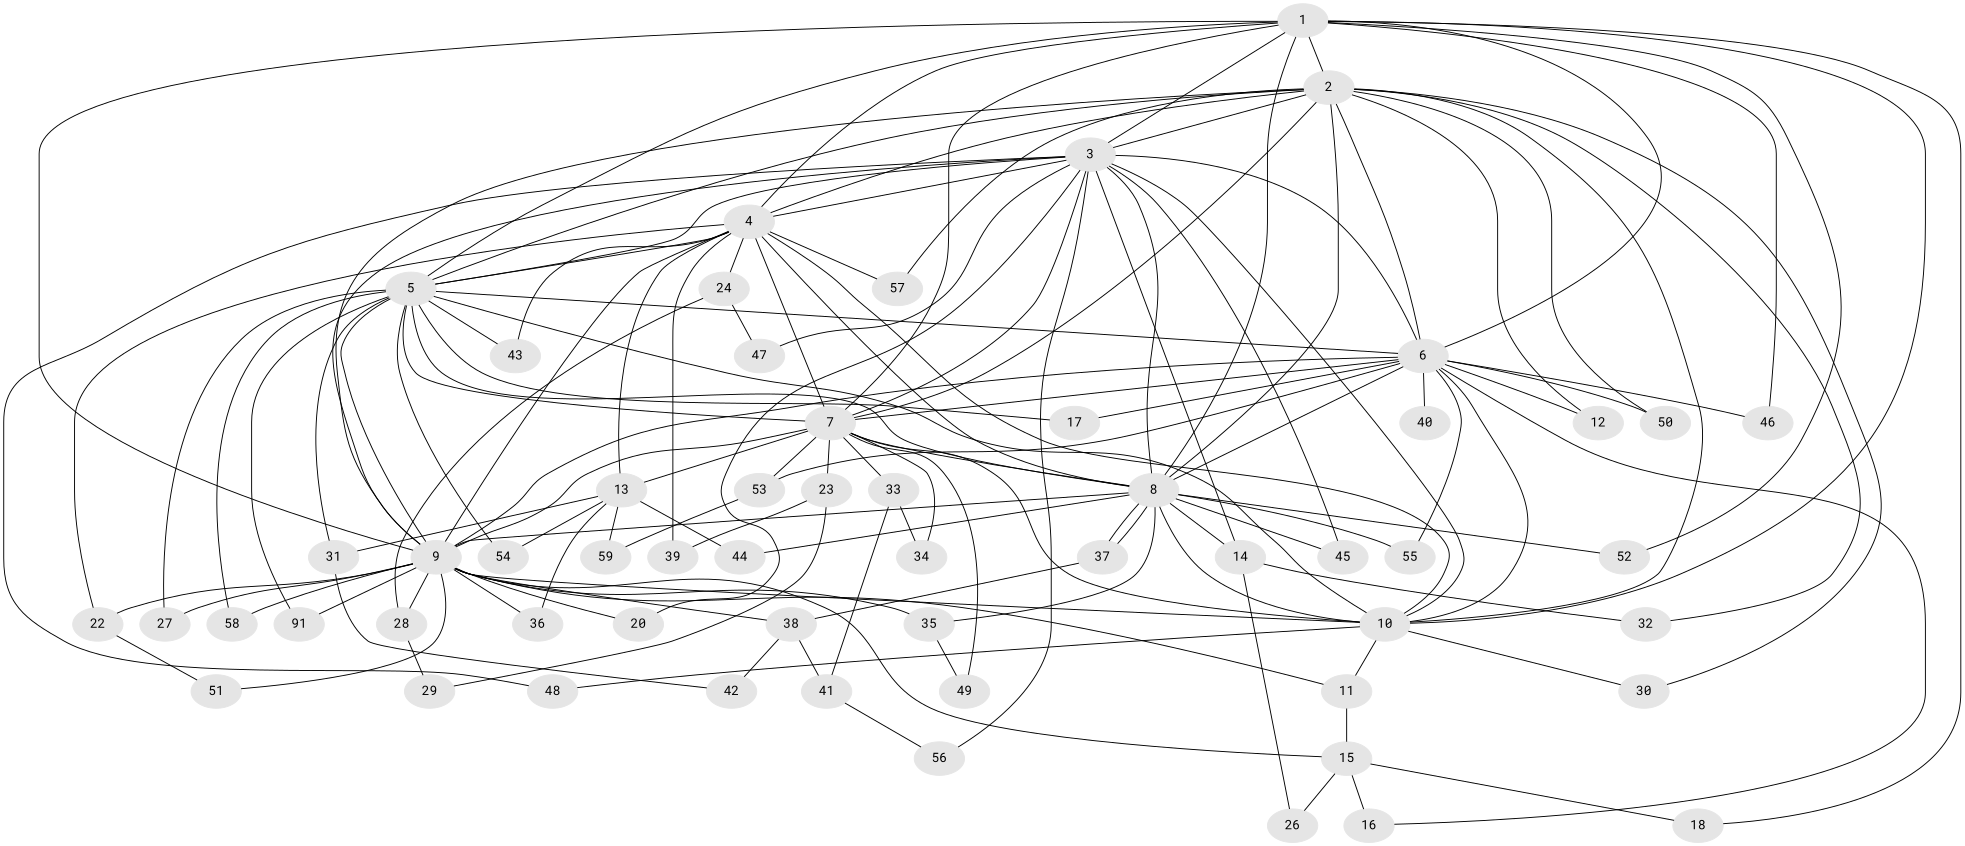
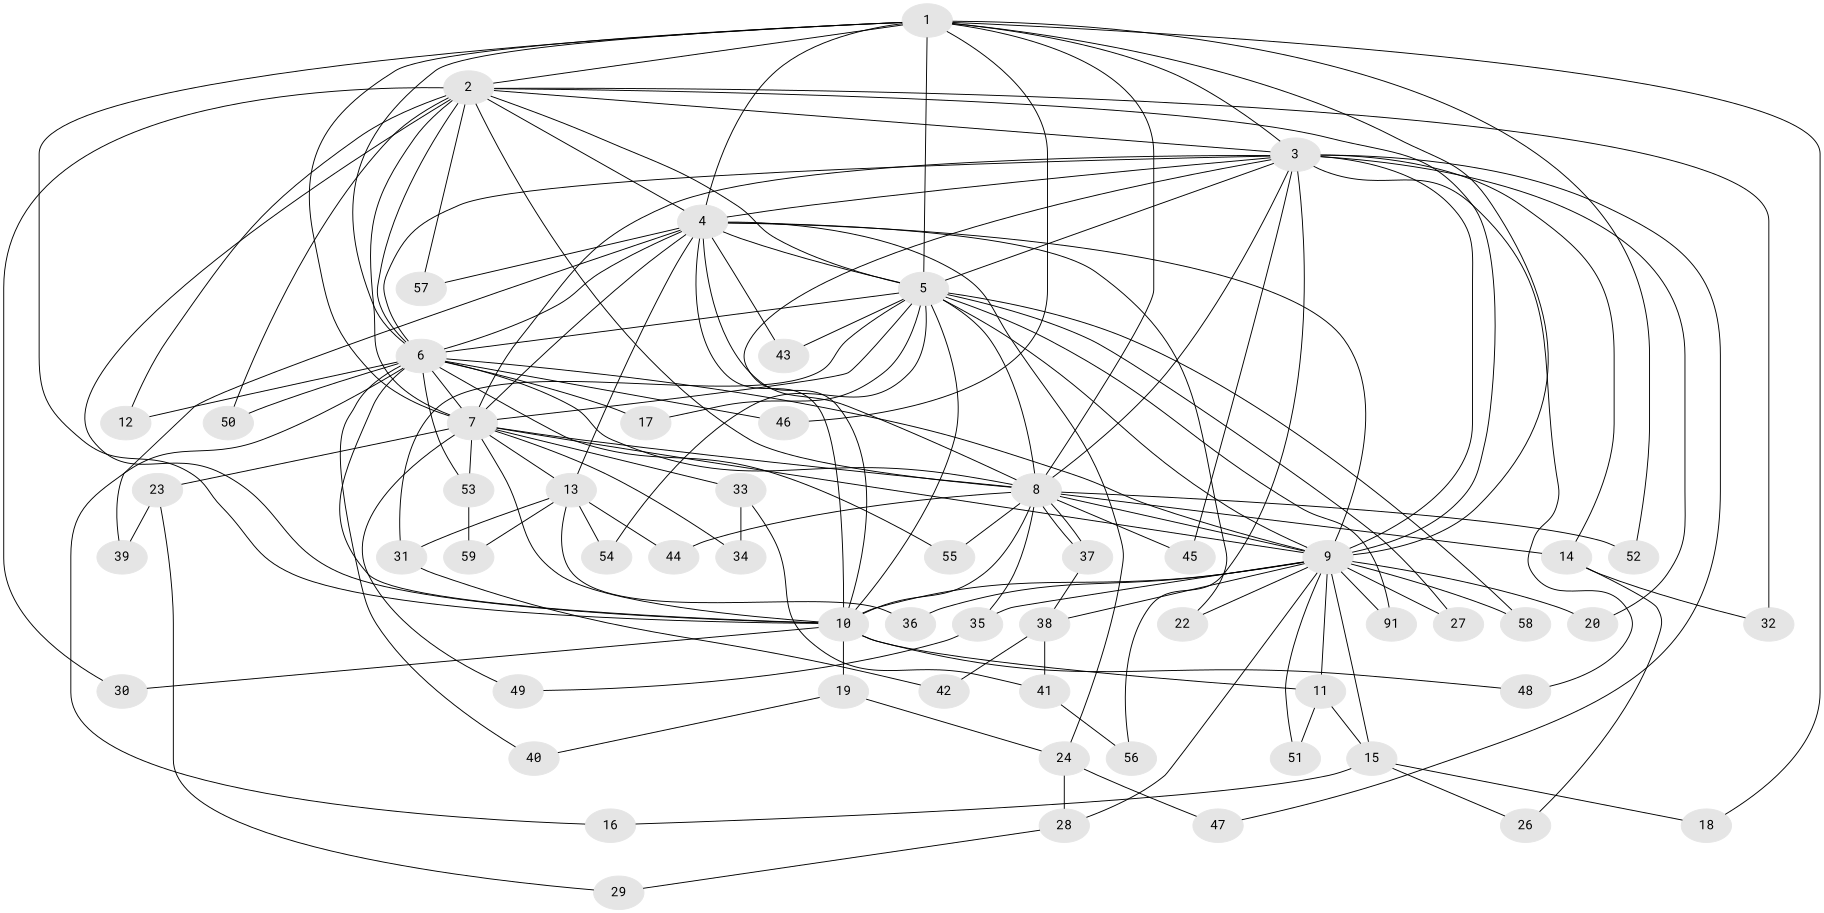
none -> (567, 299)
(157, 658) -> (1308, 725)
none -> (843, 692)
